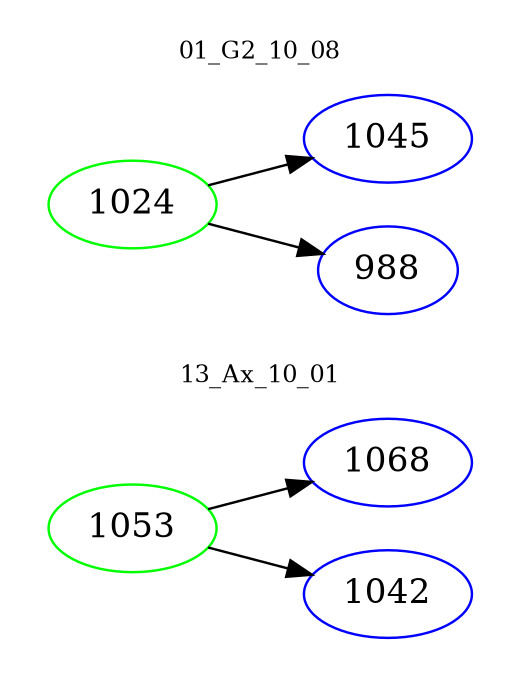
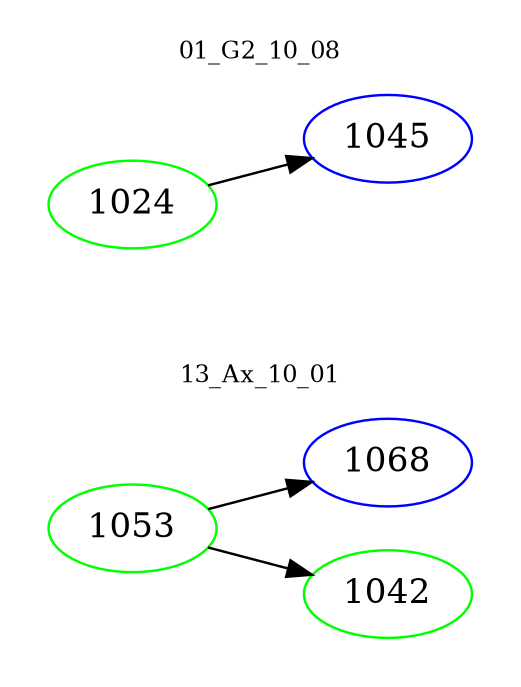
(388, 270) -> none
(388, 594) -> (388, 594)
